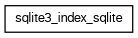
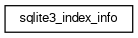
(69, 19) -> (69, 19)
